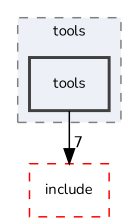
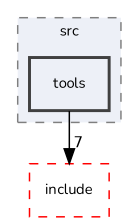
(69, 32) -> (69, 32)
